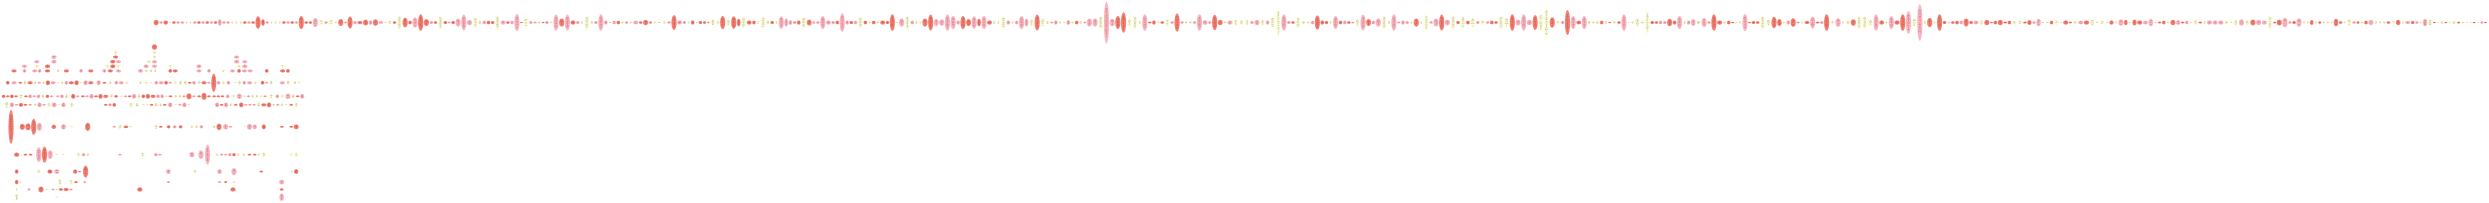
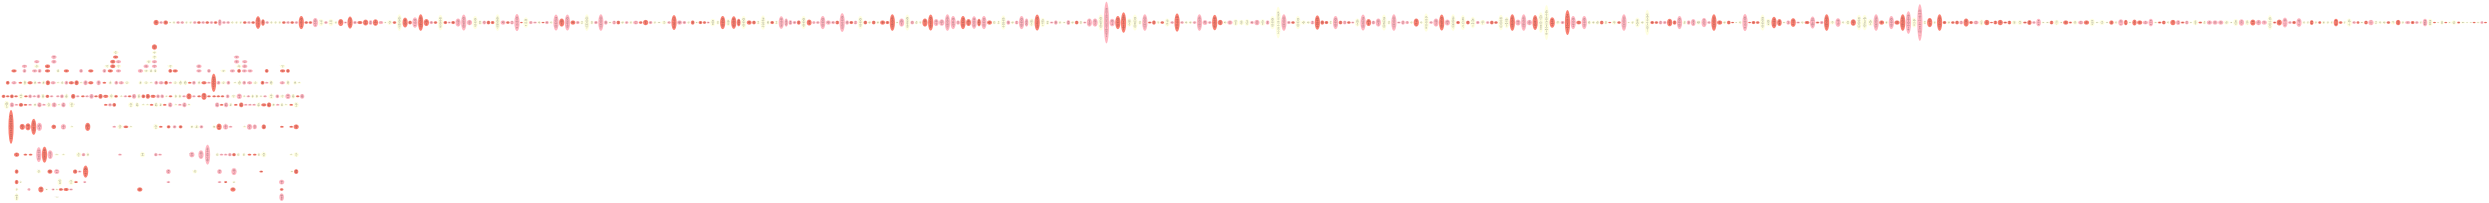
(174, 23) -> (174, 23)
